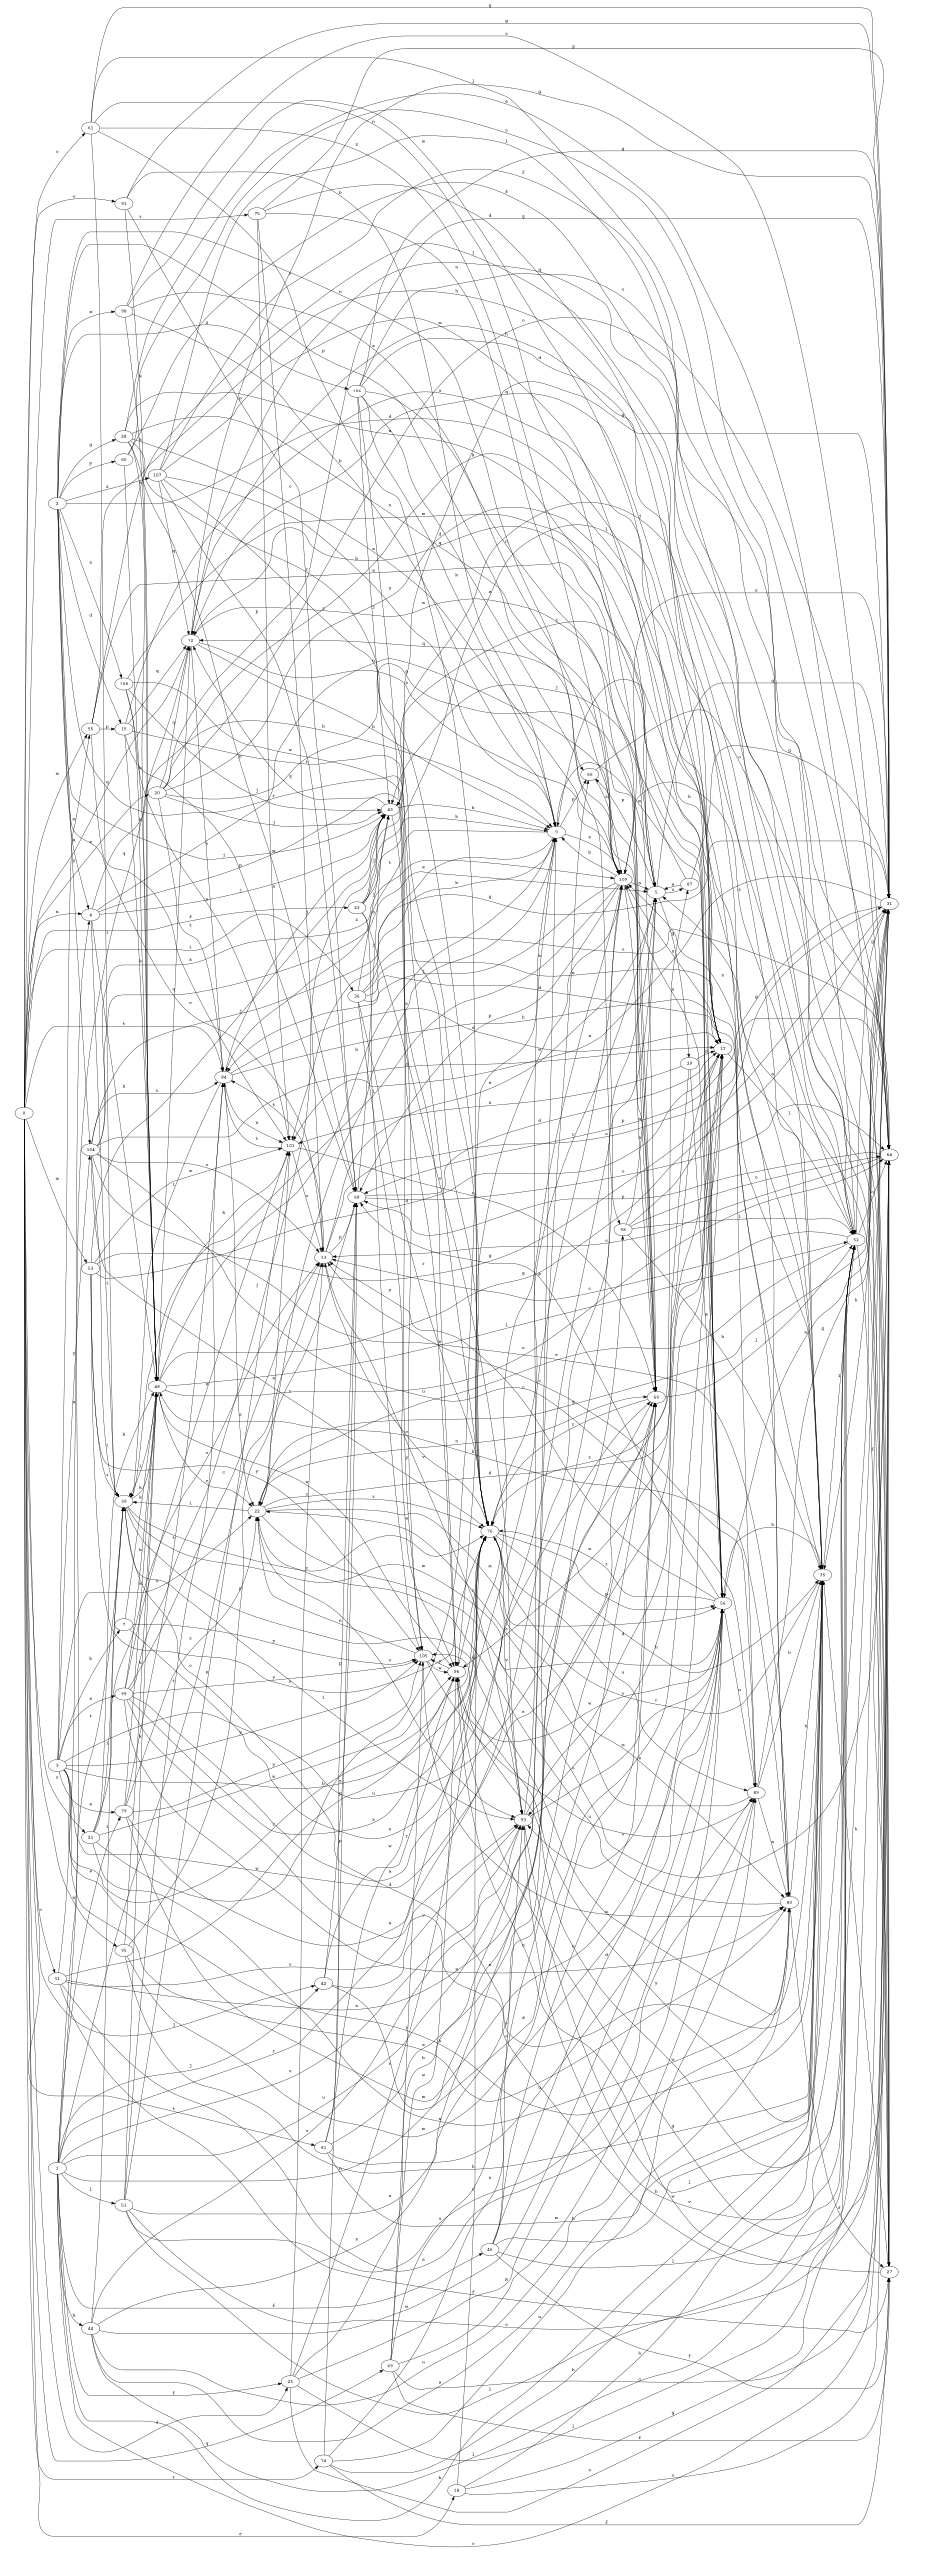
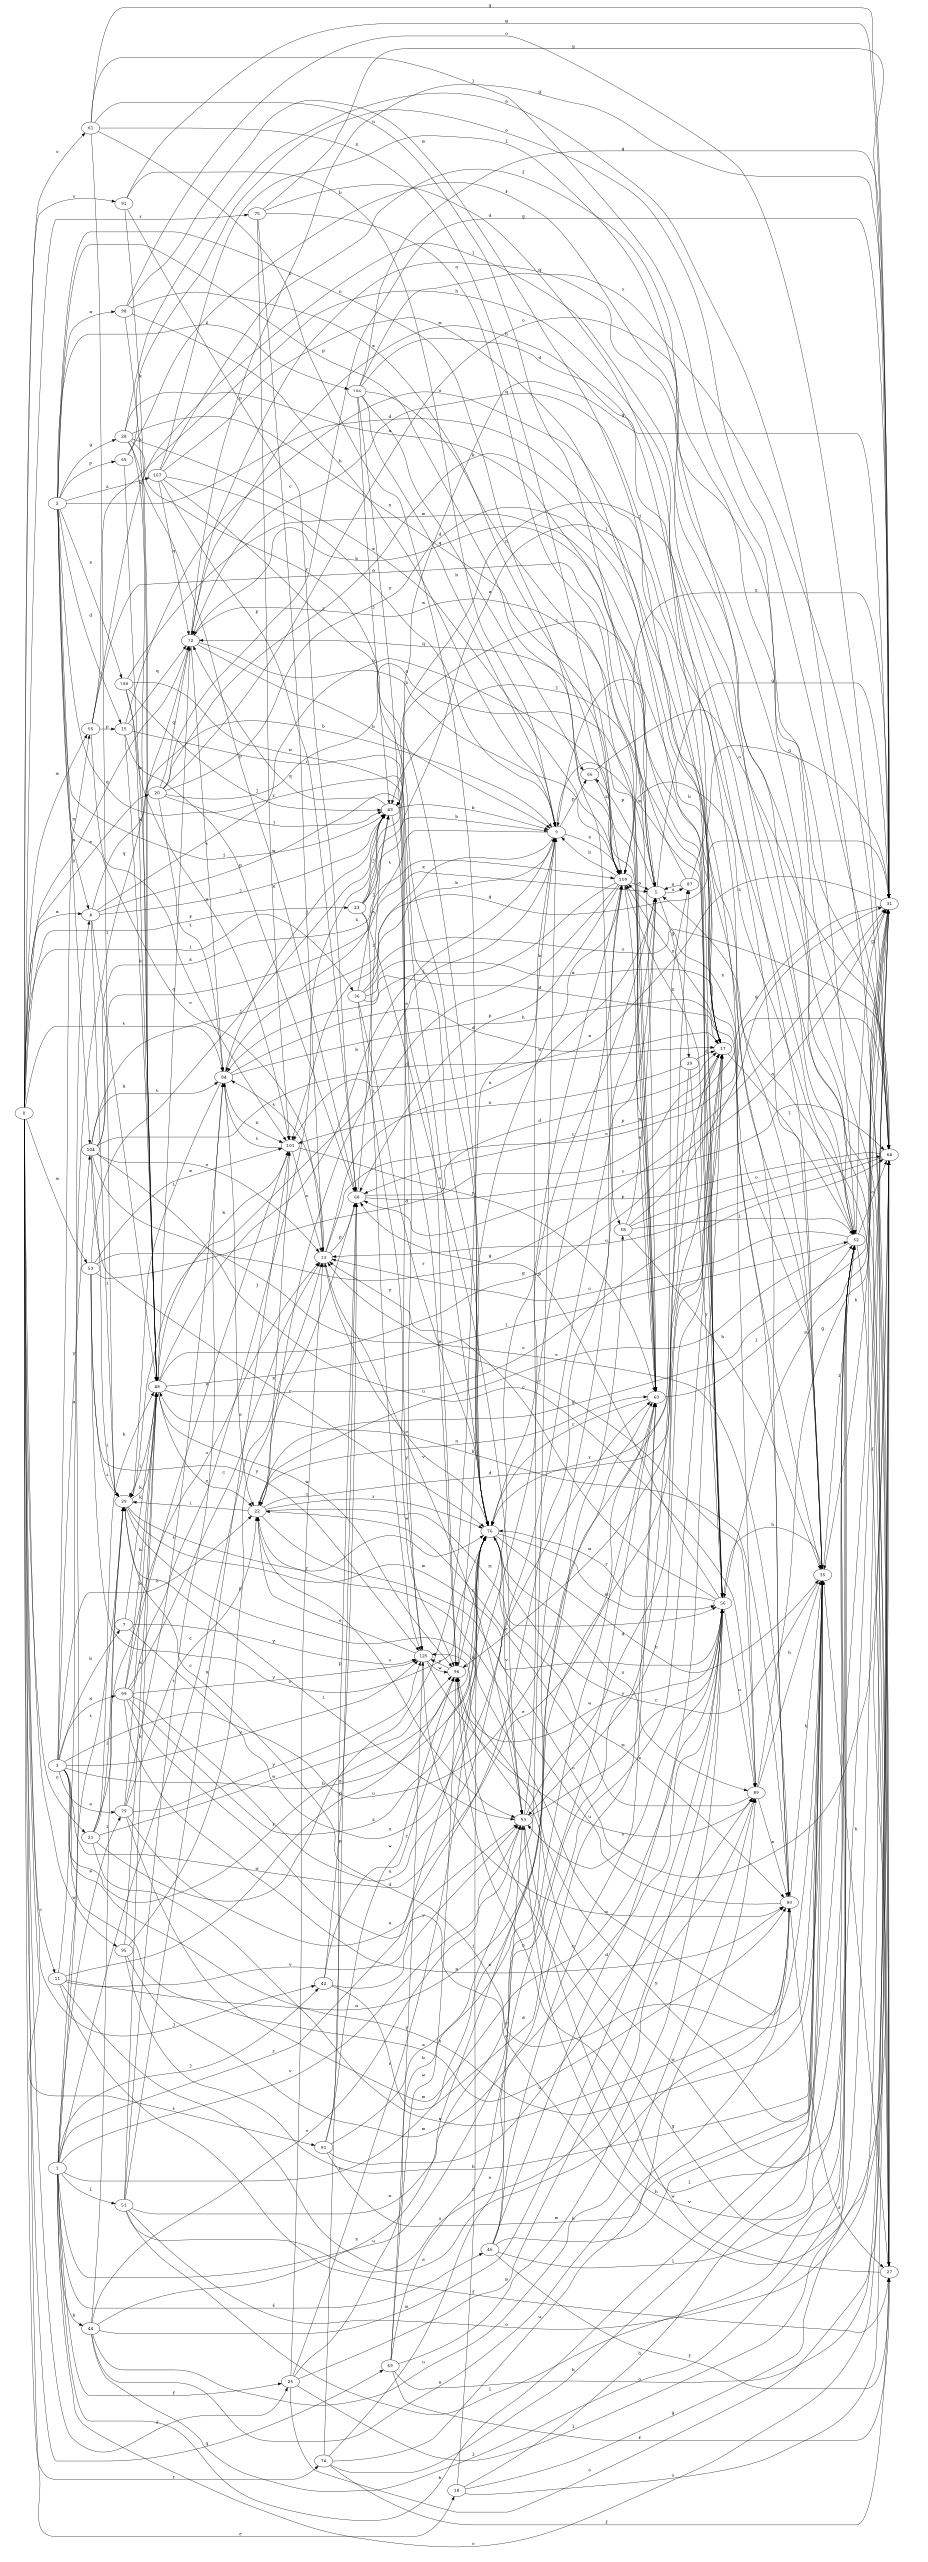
(706, 1314) -> (706, 1314)
(546, 1368) -> (589, 1797)
(423, 1656) -> (423, 1656)
